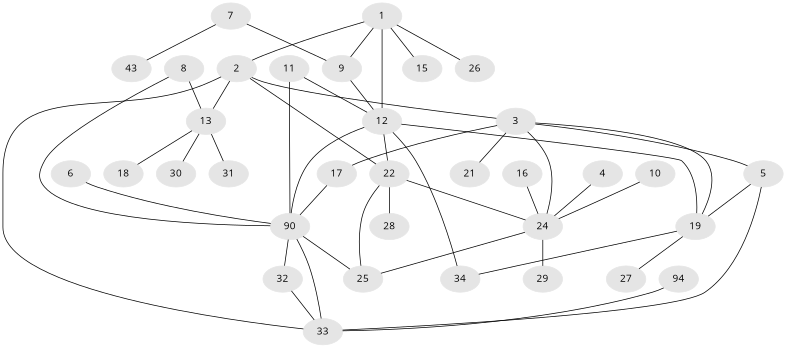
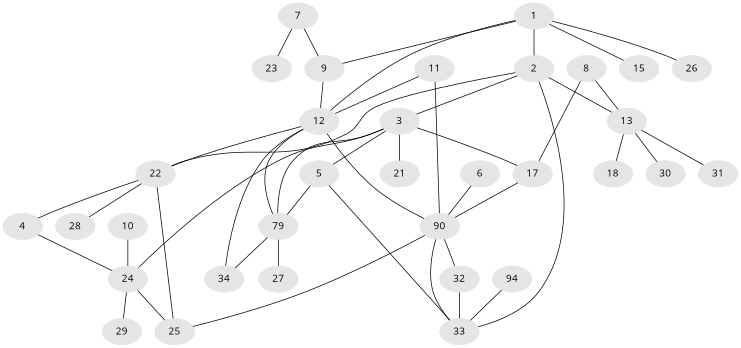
(132, 69) -> (272, 69)
(522, 174) -> none
(466, 200) -> (88, 198)
(67, 201) -> (560, 121)
(695, 226) -> (278, 226)
